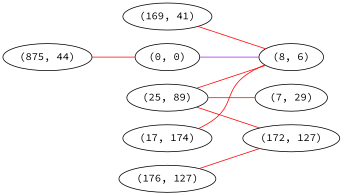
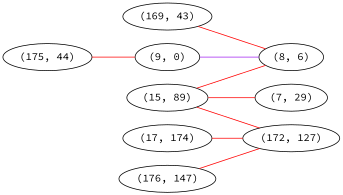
(167, 17) -> (167, 17)
(47, 57) -> (47, 57)
(167, 57) -> (167, 57)
(232, 91) -> (227, 138)
(167, 98) -> (167, 98)
(167, 179) -> (167, 179)
